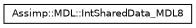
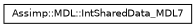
(98, 14) -> (98, 14)
